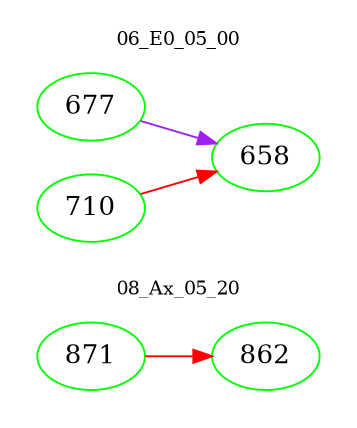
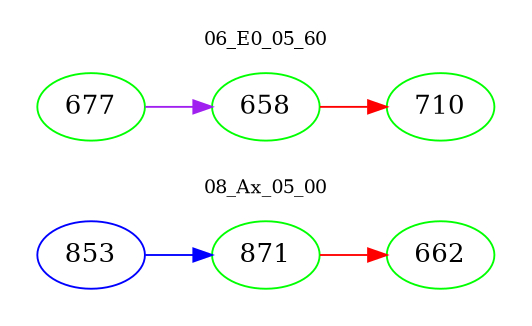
(178, 40) -> (266, 40)
(169, 186) -> (344, 107)
none -> (91, 255)
(178, 290) -> (266, 188)
(266, 356) -> (441, 255)
